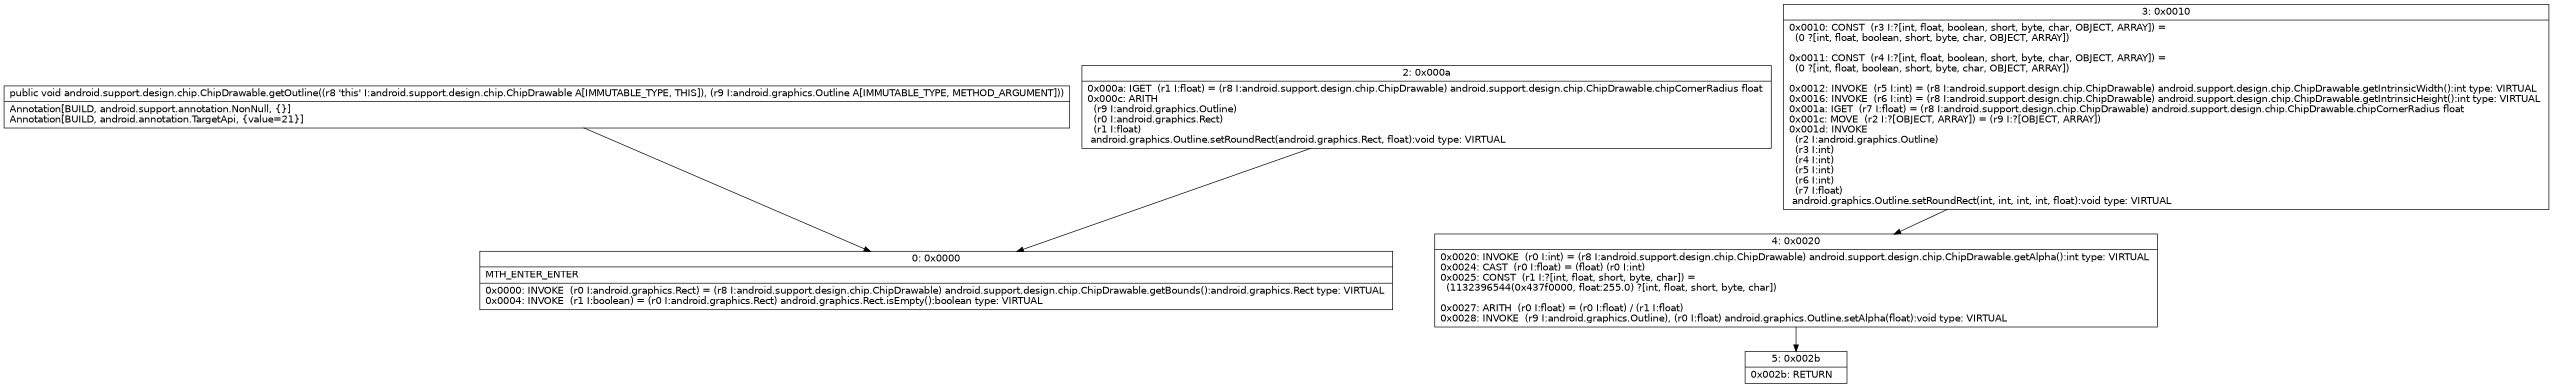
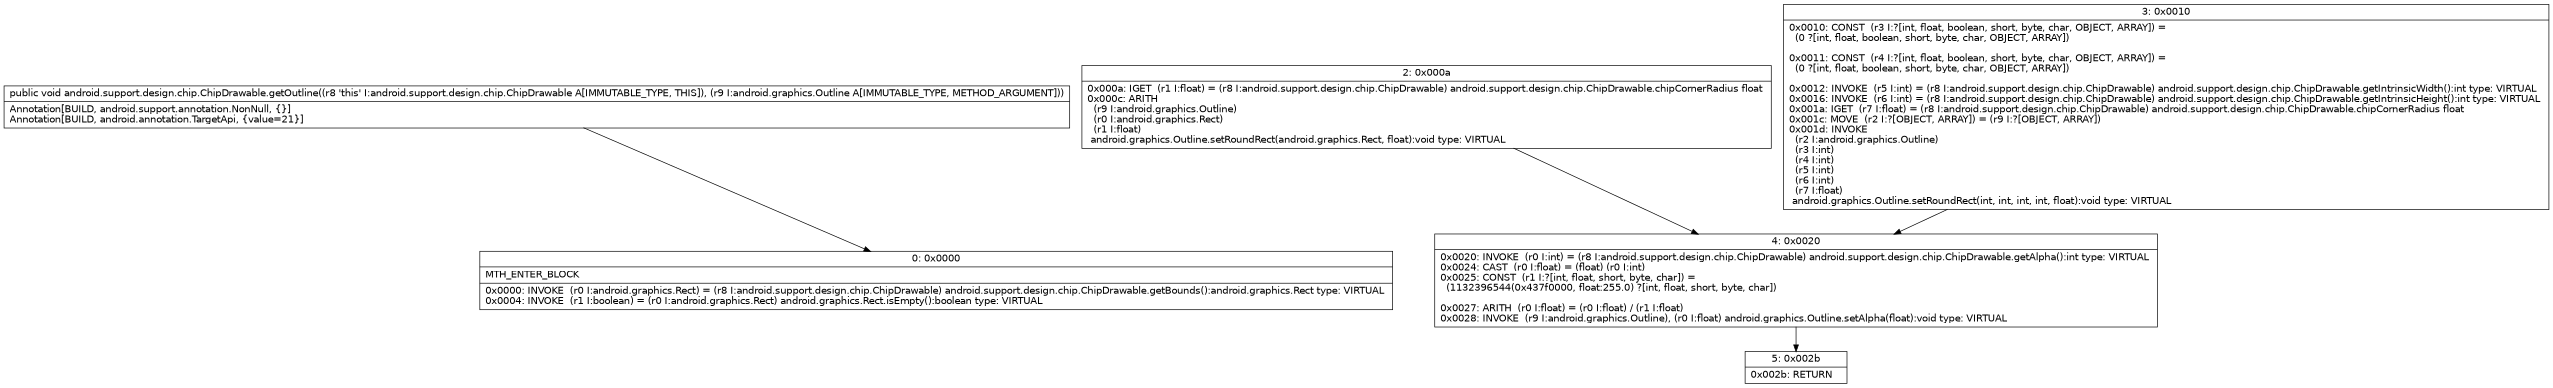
(1167, 199) -> (1603, 190)
(532, 275) -> (532, 275)
